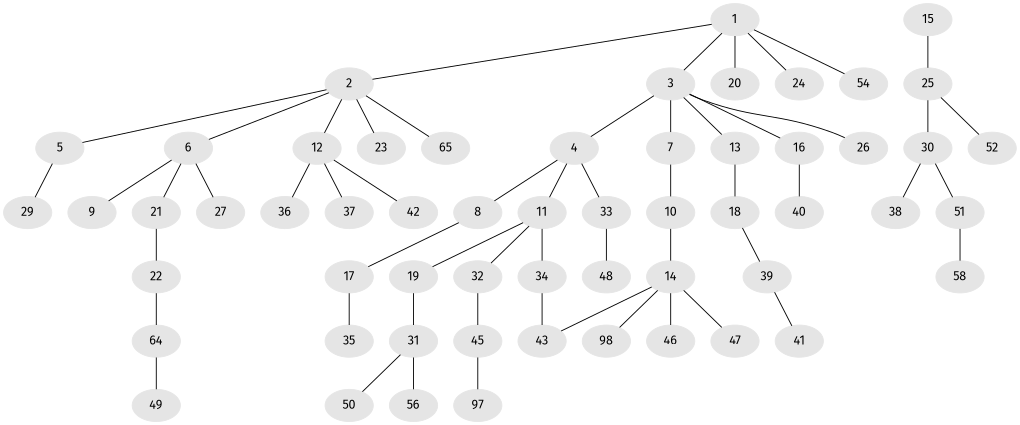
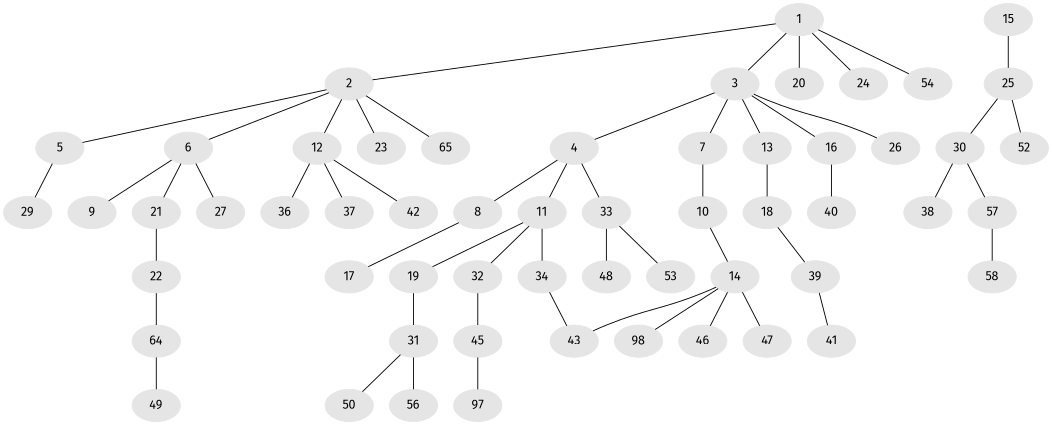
(960, 213) -> (992, 213)
none -> (671, 277)
(349, 341) -> none
